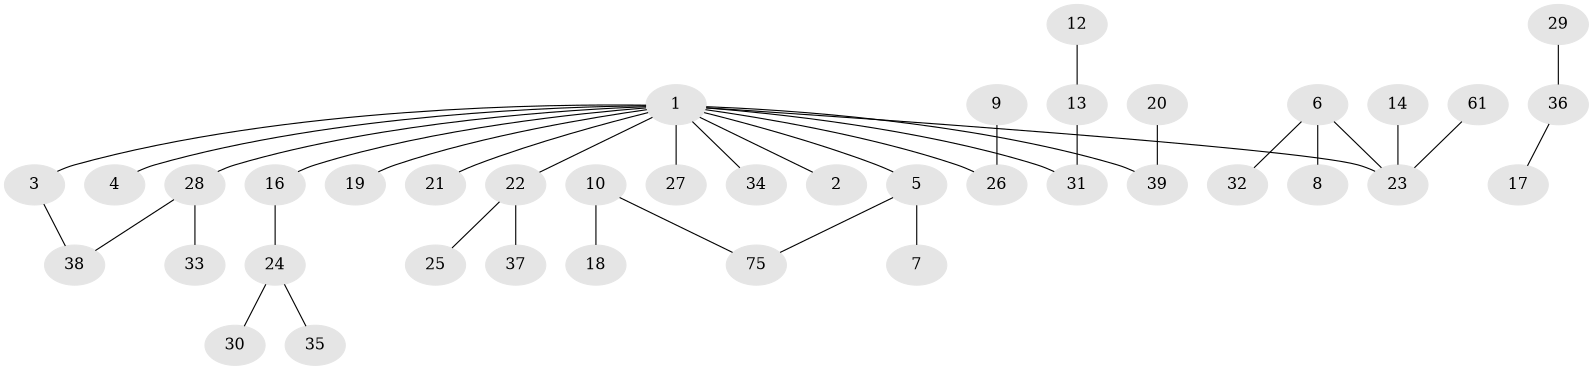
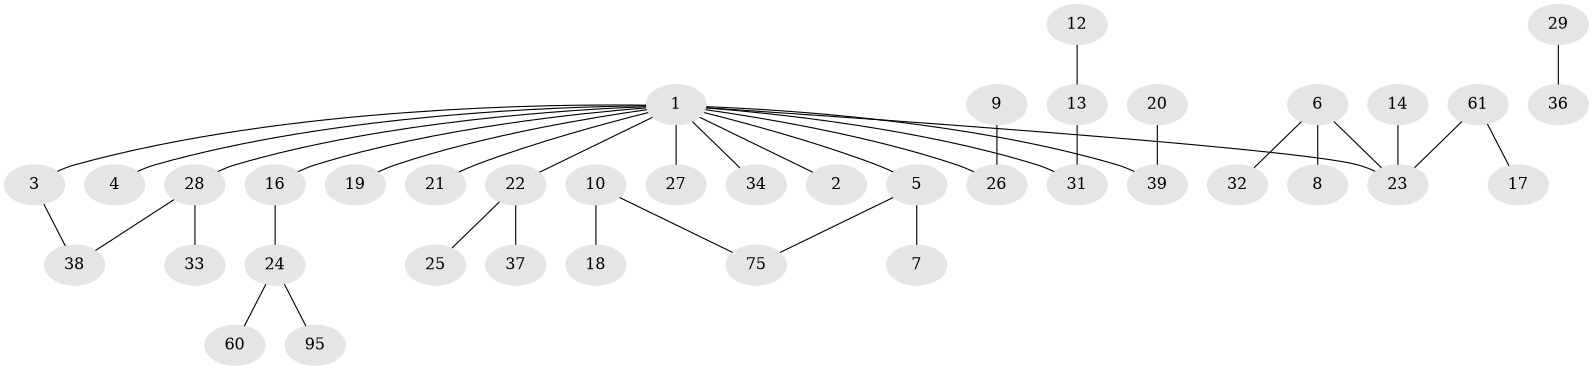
(1538, 145) -> (1498, 145)
(235, 345) -> (235, 345)
(315, 345) -> (315, 345)
